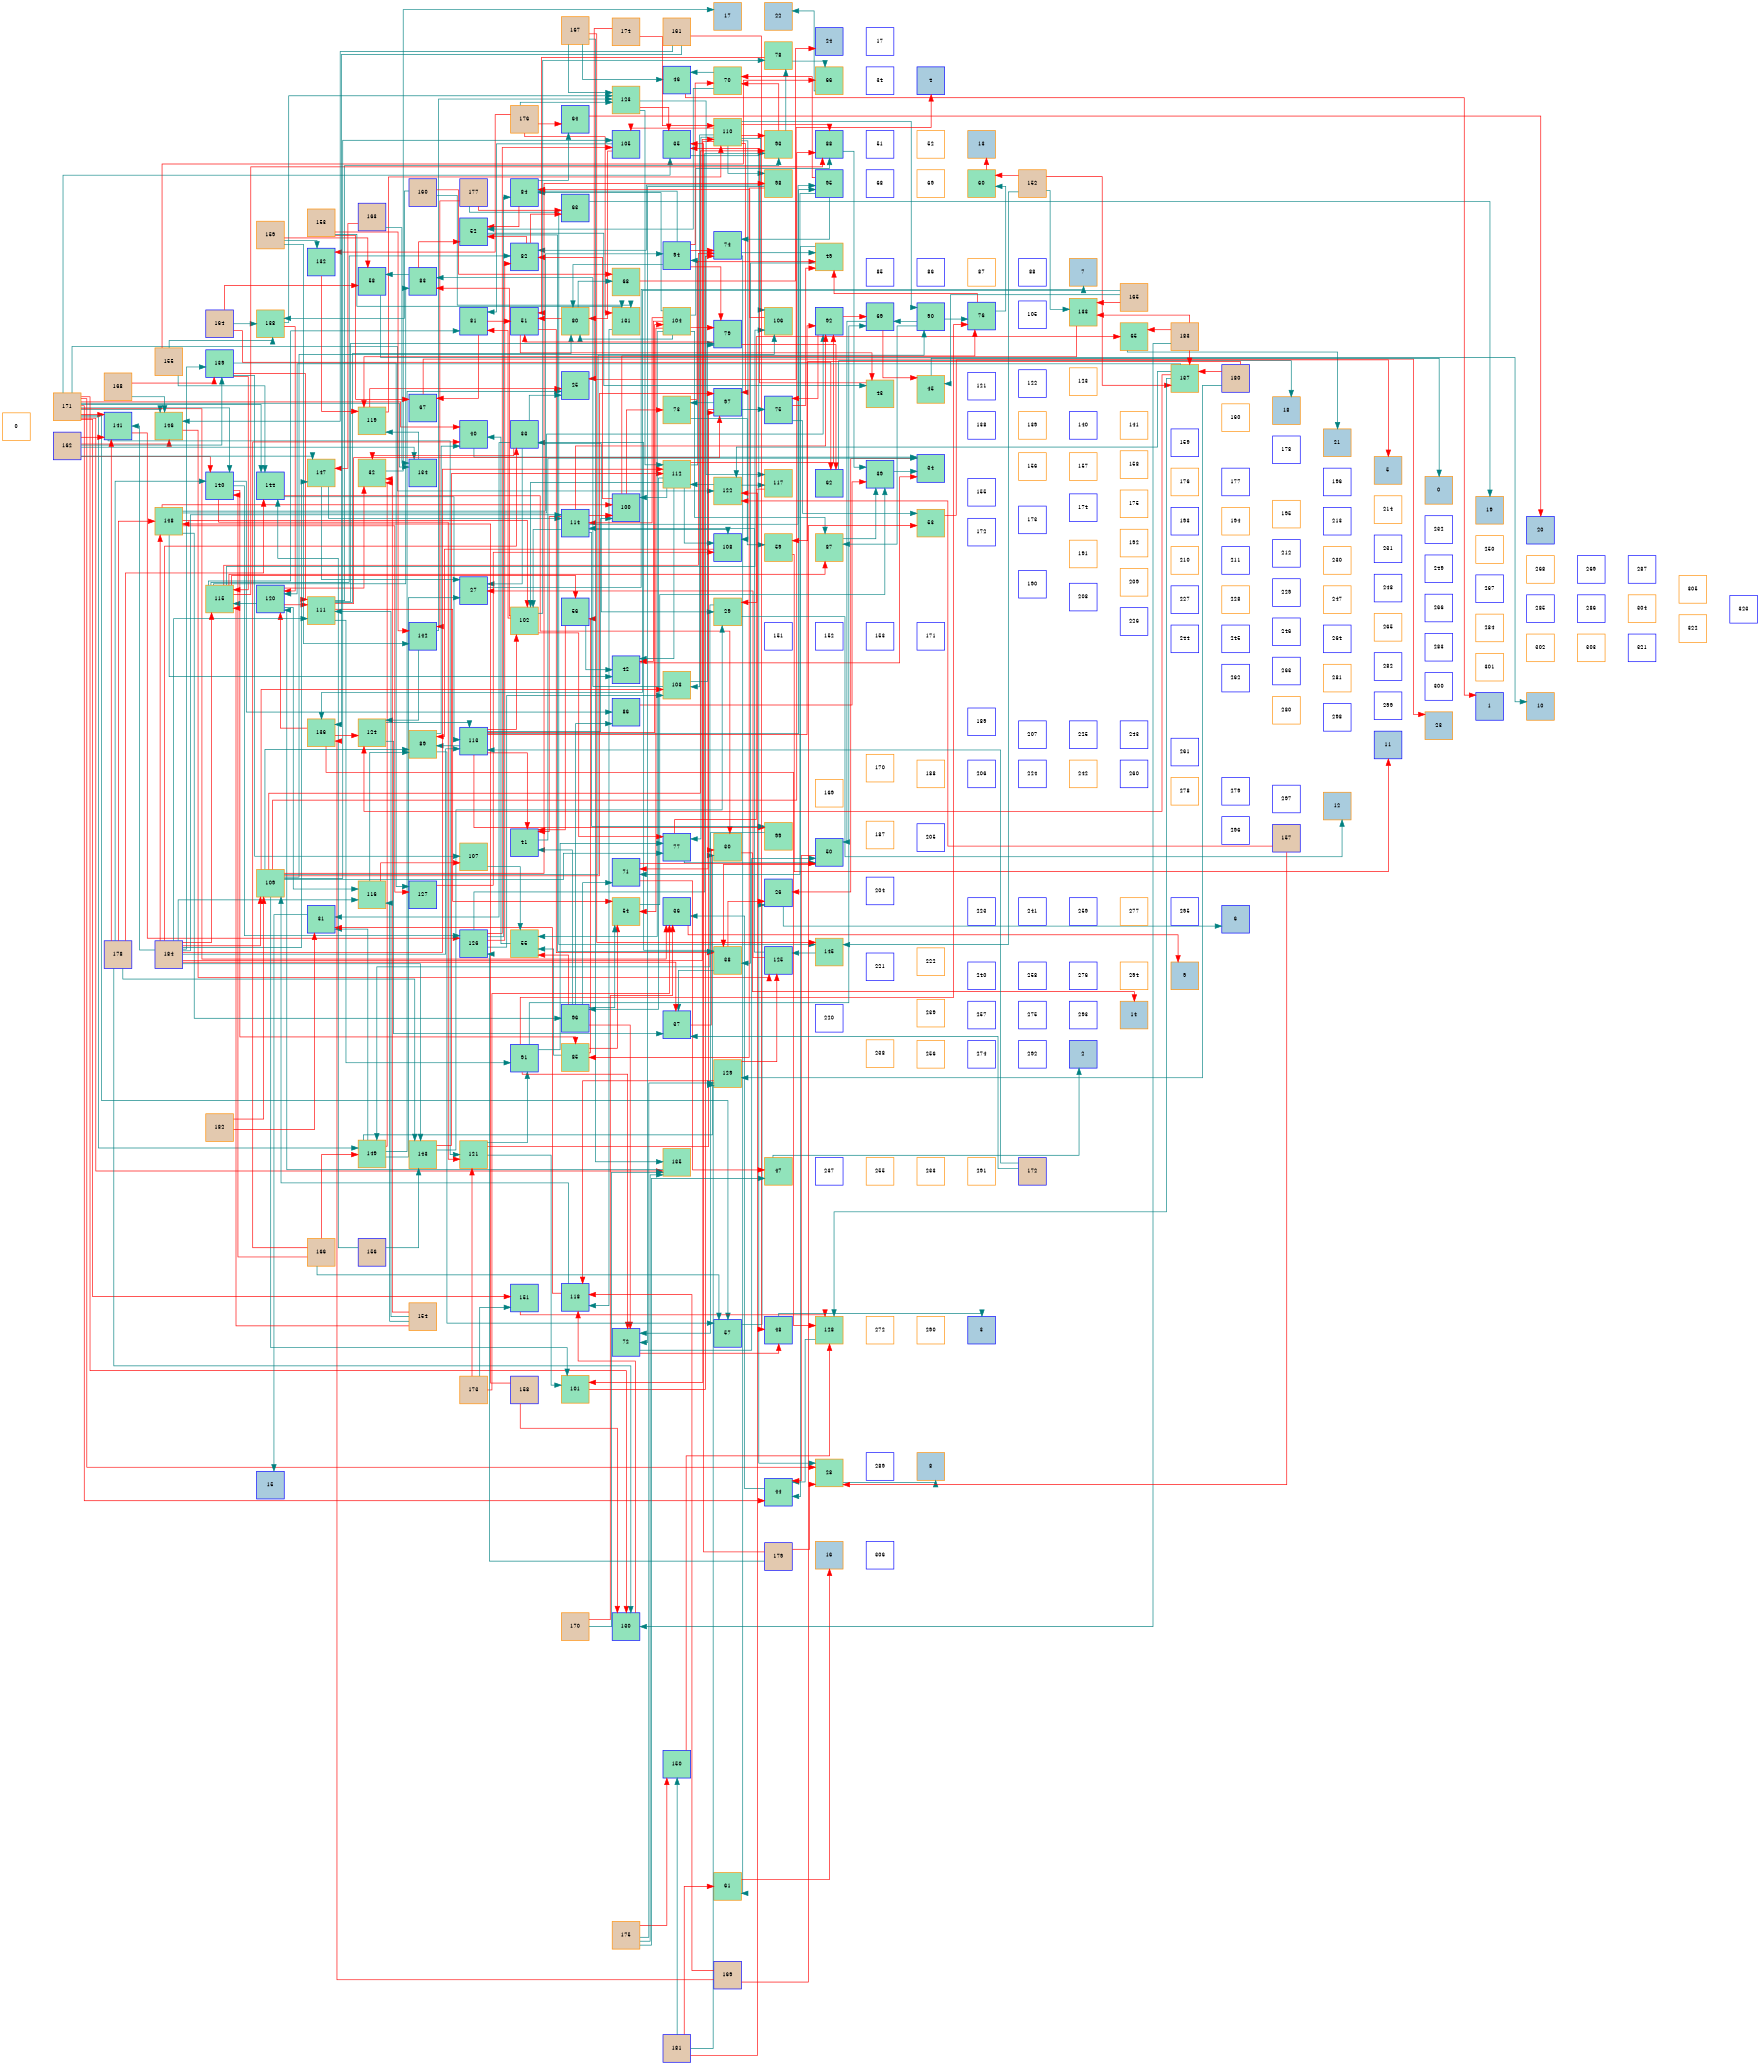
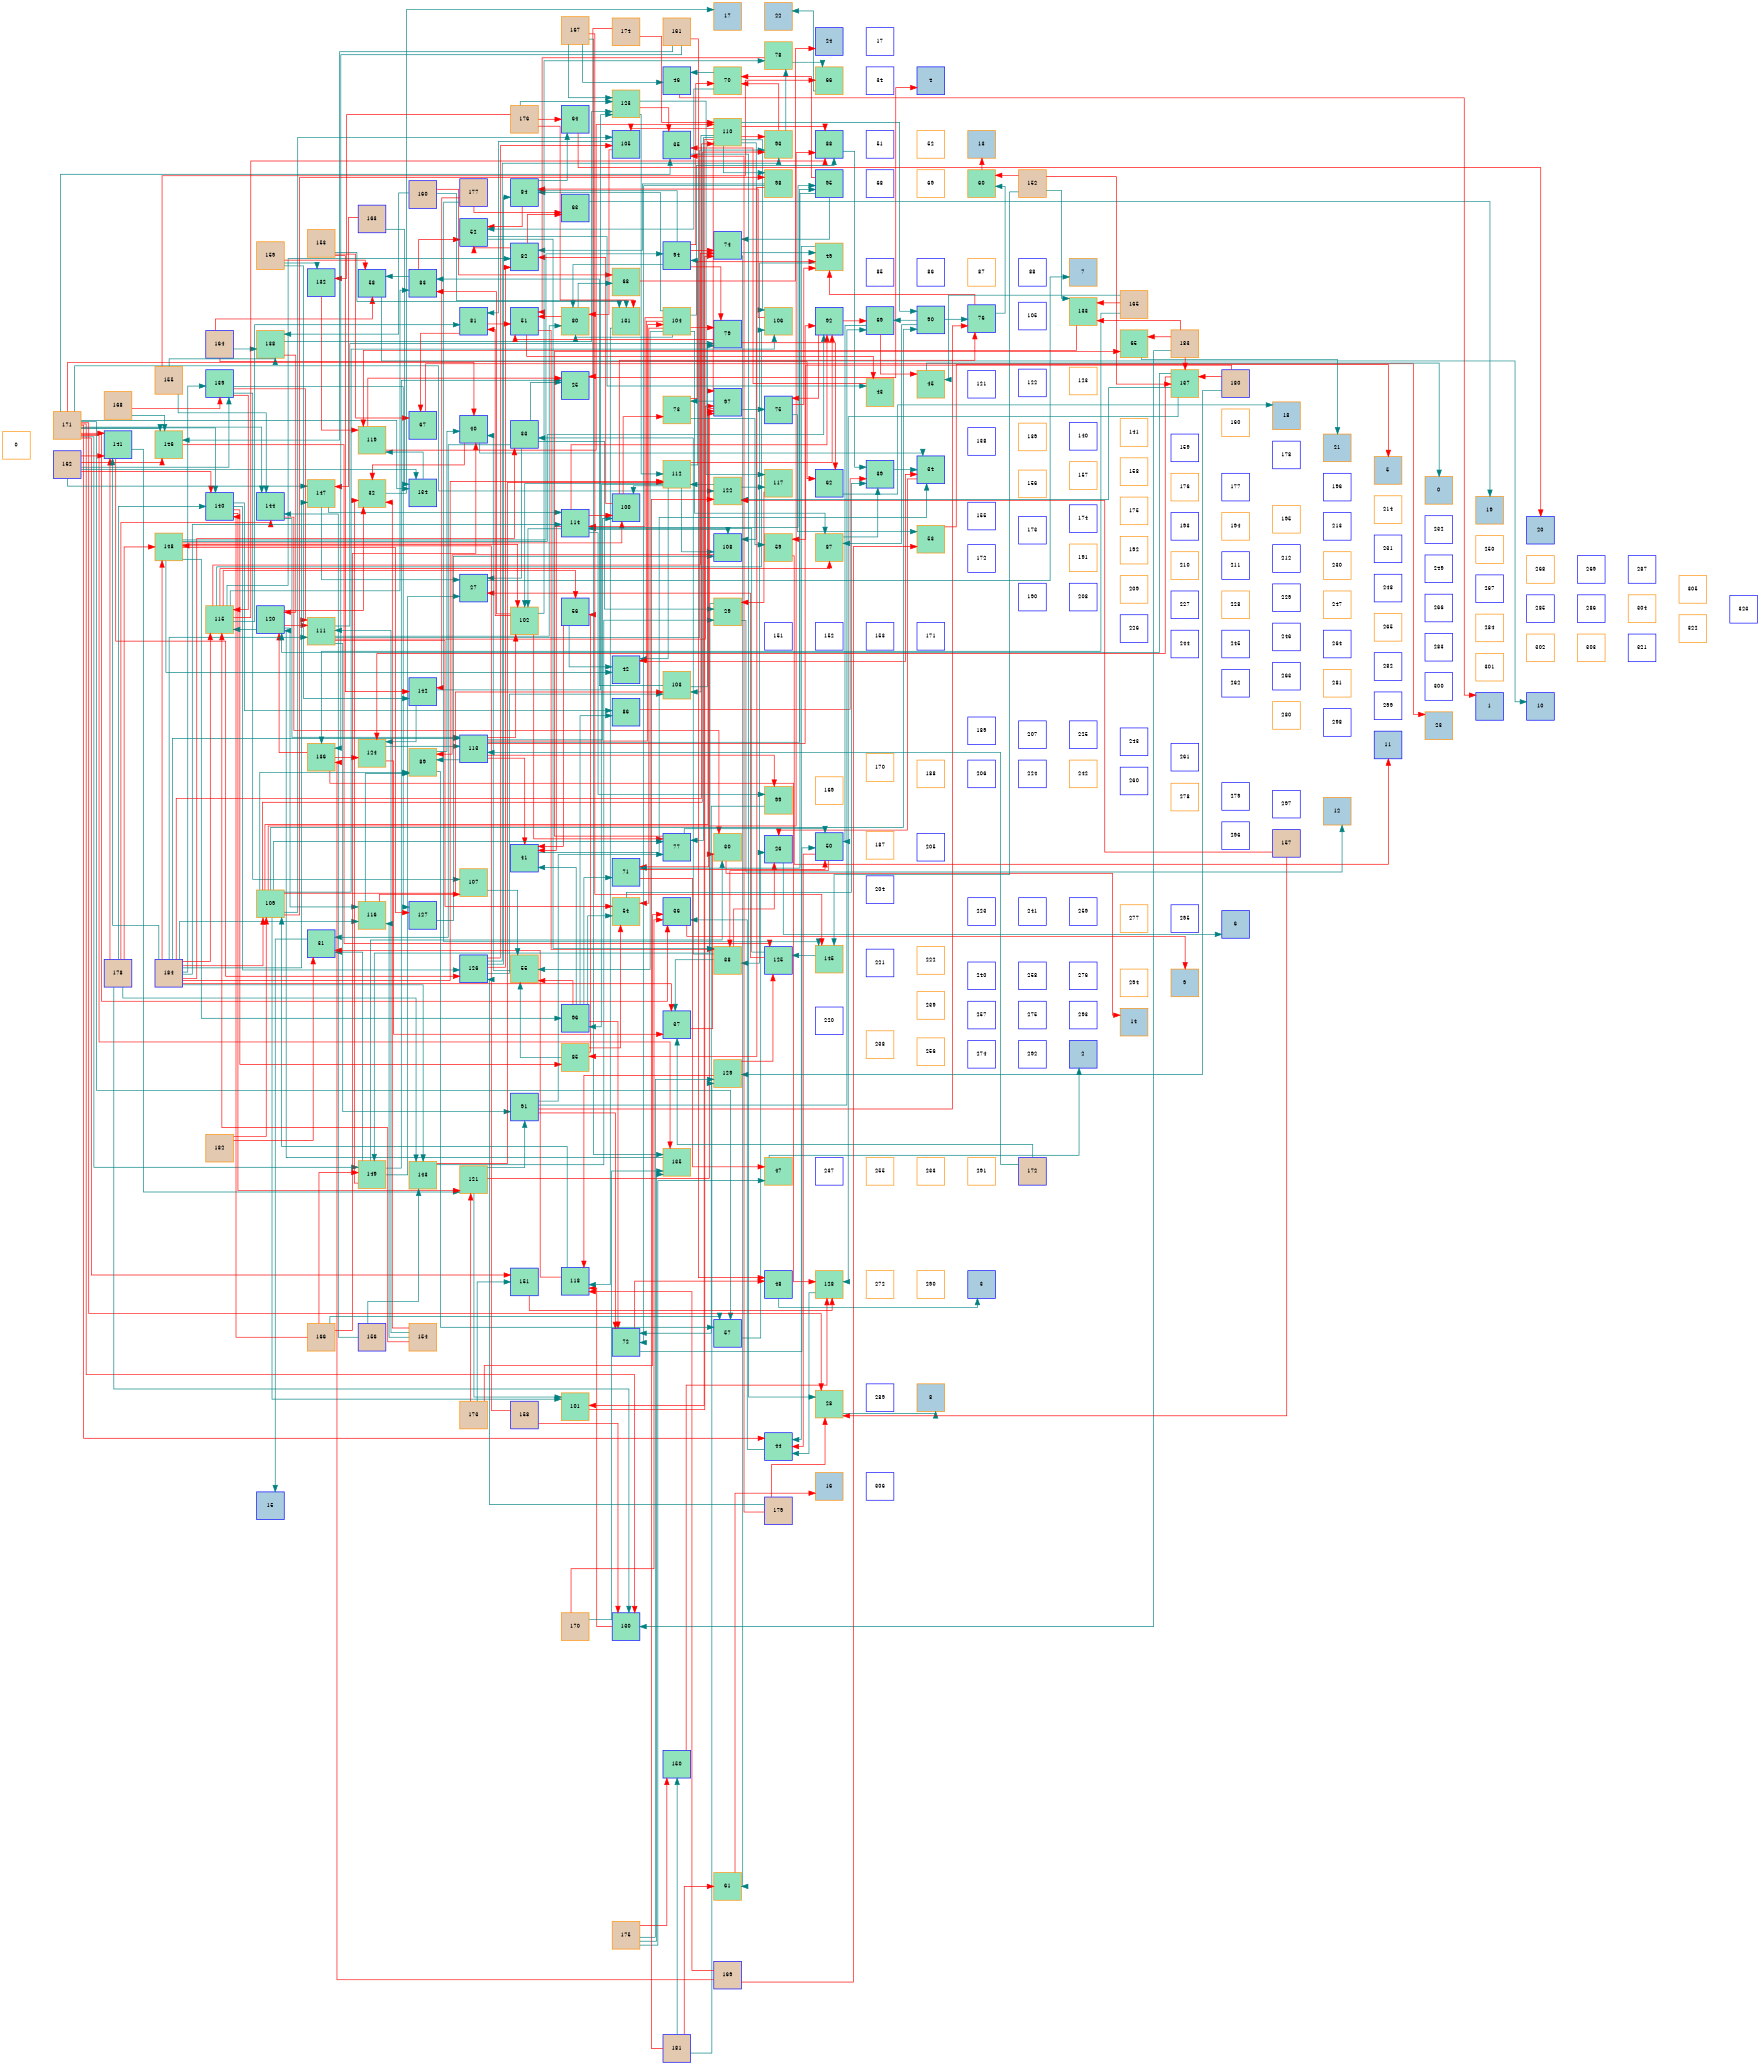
(447, 456) -> (419, 465)
(493, 640) -> (453, 620)
(1540, 706) -> (1540, 706)
(394, 1015) -> (412, 1034)
